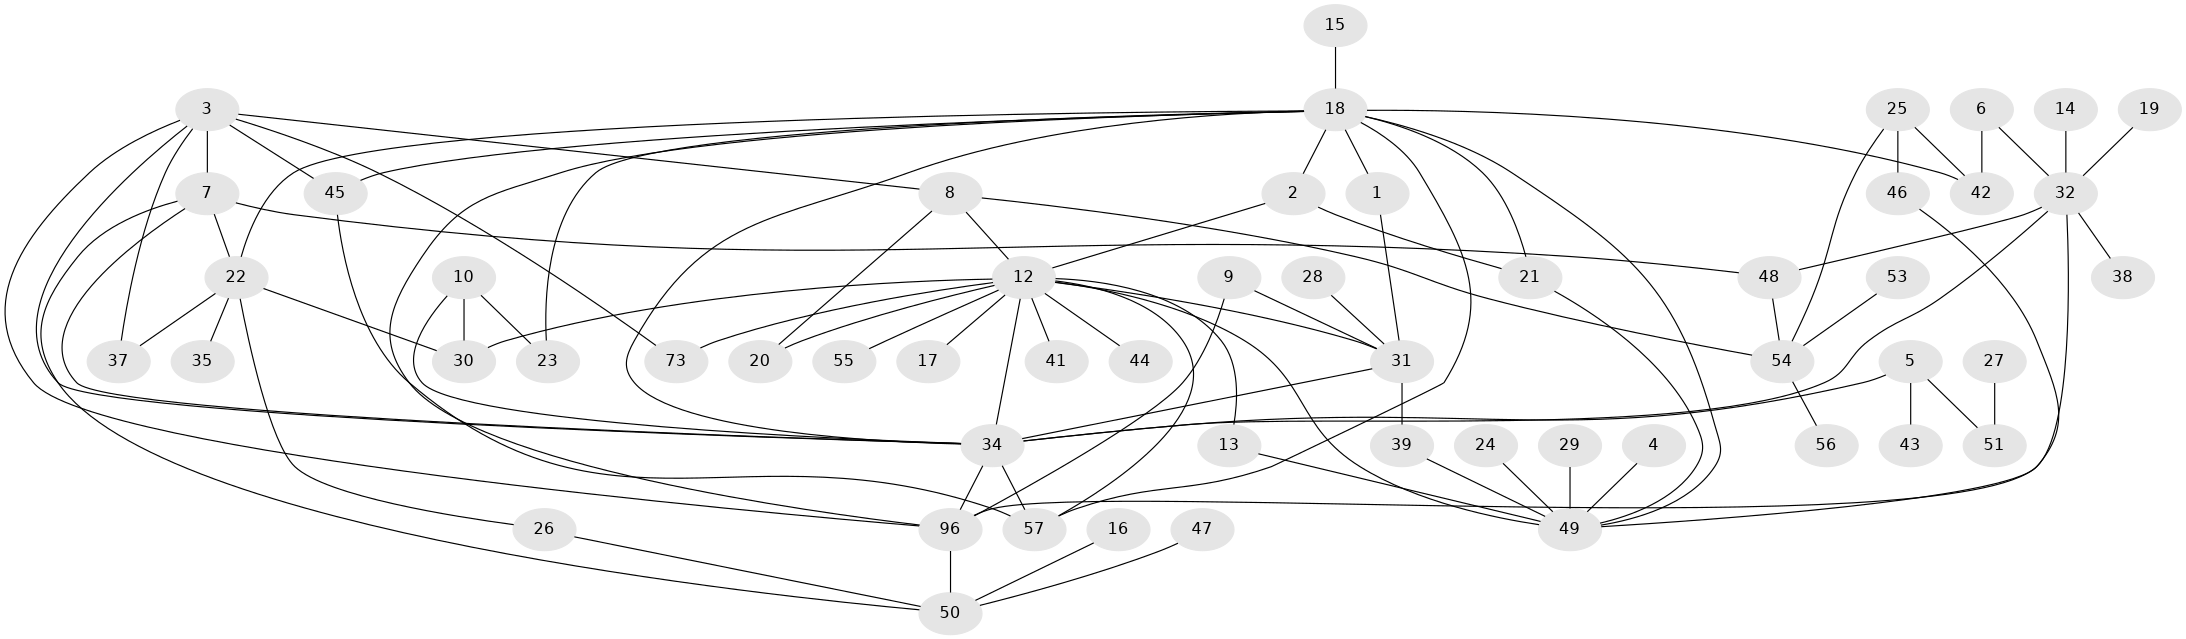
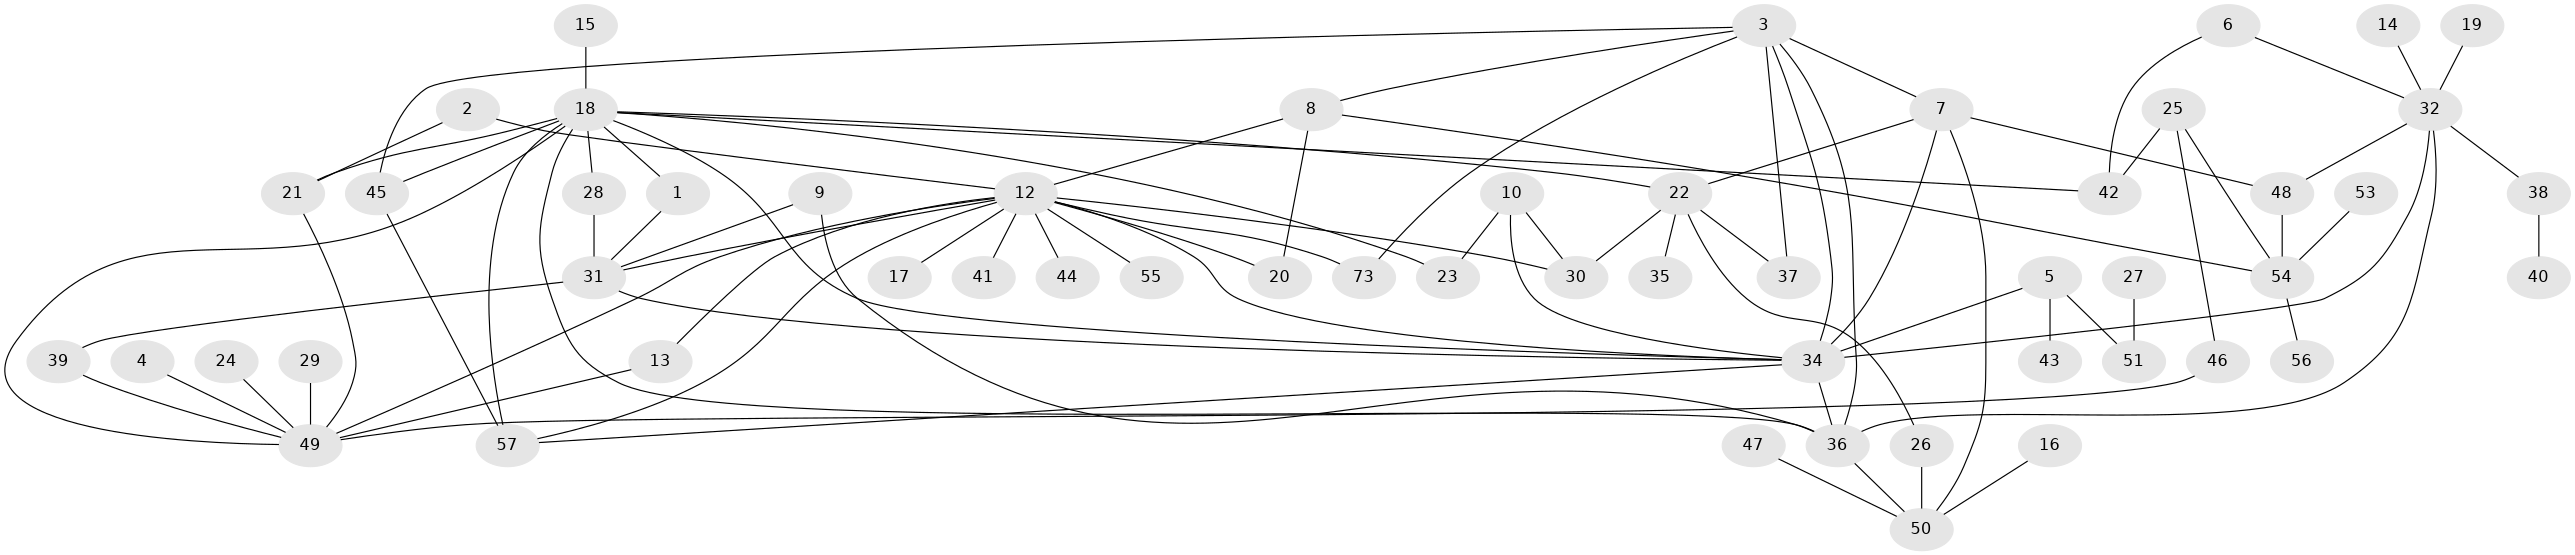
(1314, 152) -> (590, 152)
none -> (2539, 278)
(951, 530) -> (1838, 446)
